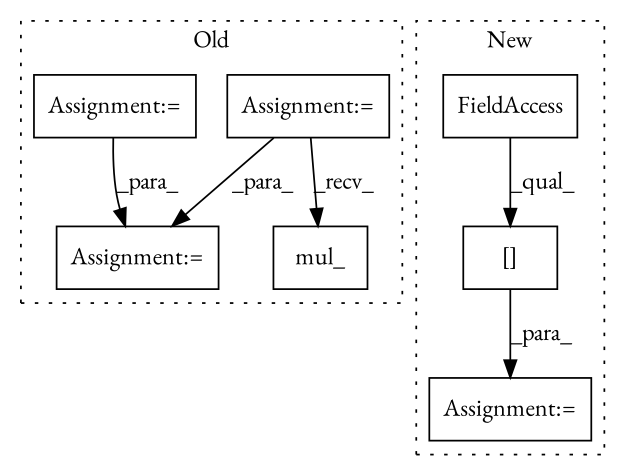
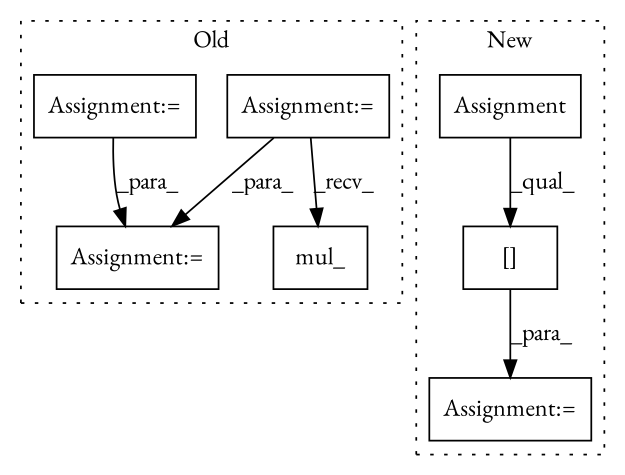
(510, 106) -> (510, 106)
